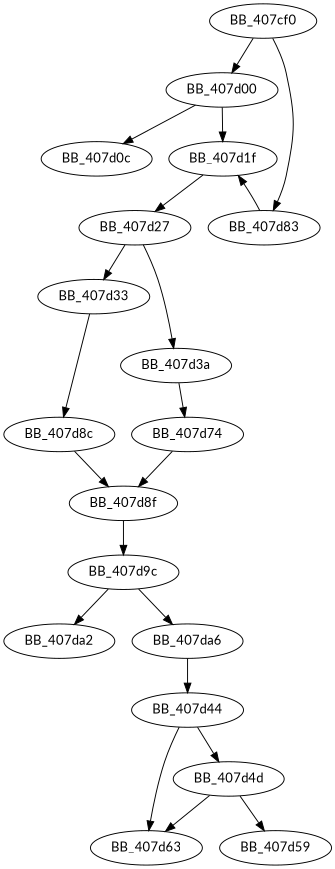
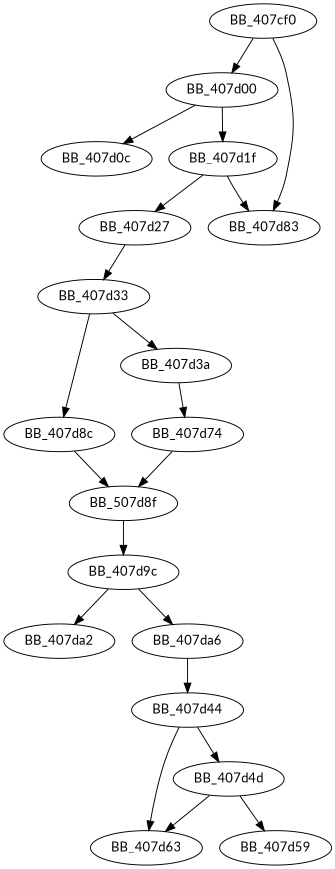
(252, 197) -> (235, 190)
(161, 291) -> (131, 328)
(123, 503) -> (123, 503)
